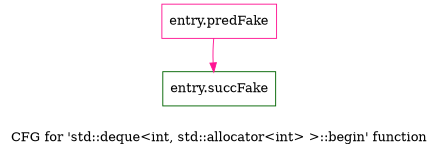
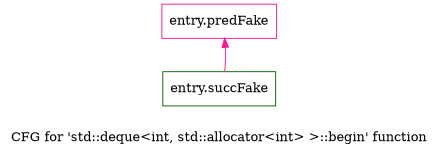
(213, 50) -> (225, 60)
